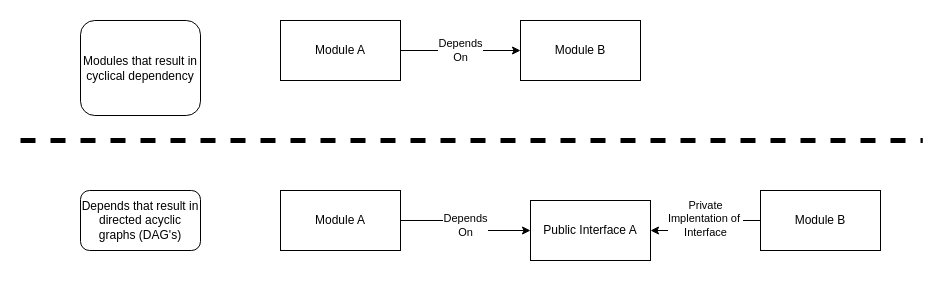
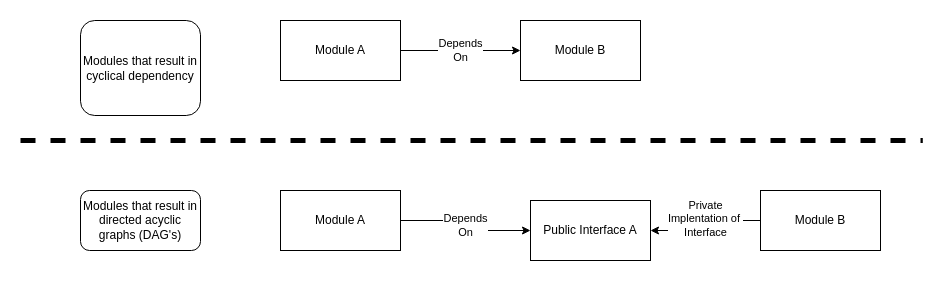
(141, 221) -> (141, 221)
